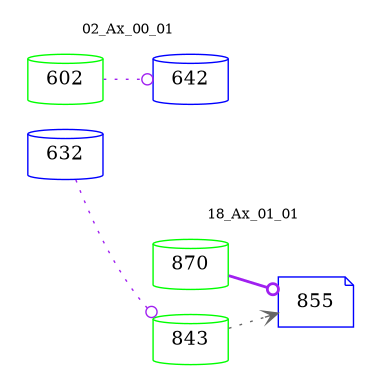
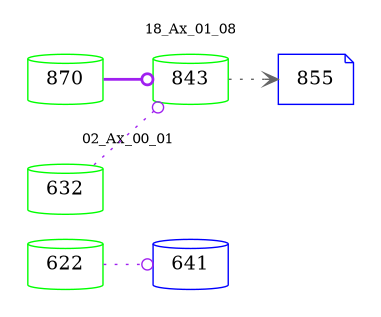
(65, 79) -> (65, 264)
(191, 79) -> (191, 264)
(65, 154) -> (65, 189)
(253, 215) -> (191, 30)
(248, 282) -> (123, 79)
